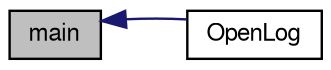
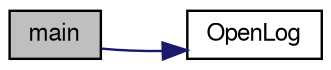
(157, 19) -> (132, 51)
